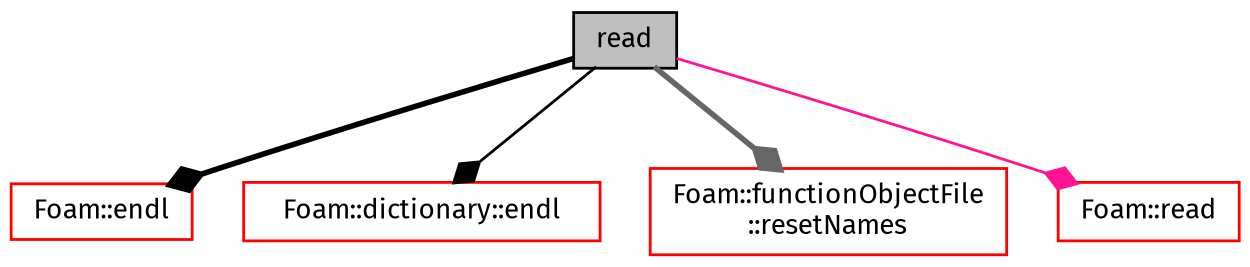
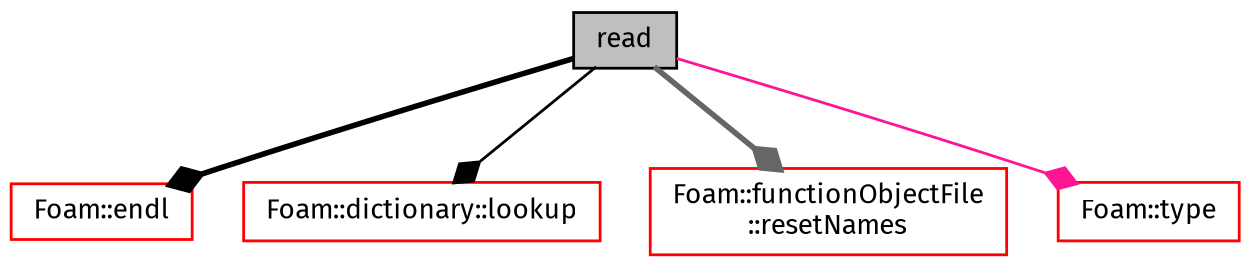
(422, 212) -> (422, 212)
(1149, 212) -> (1149, 212)
